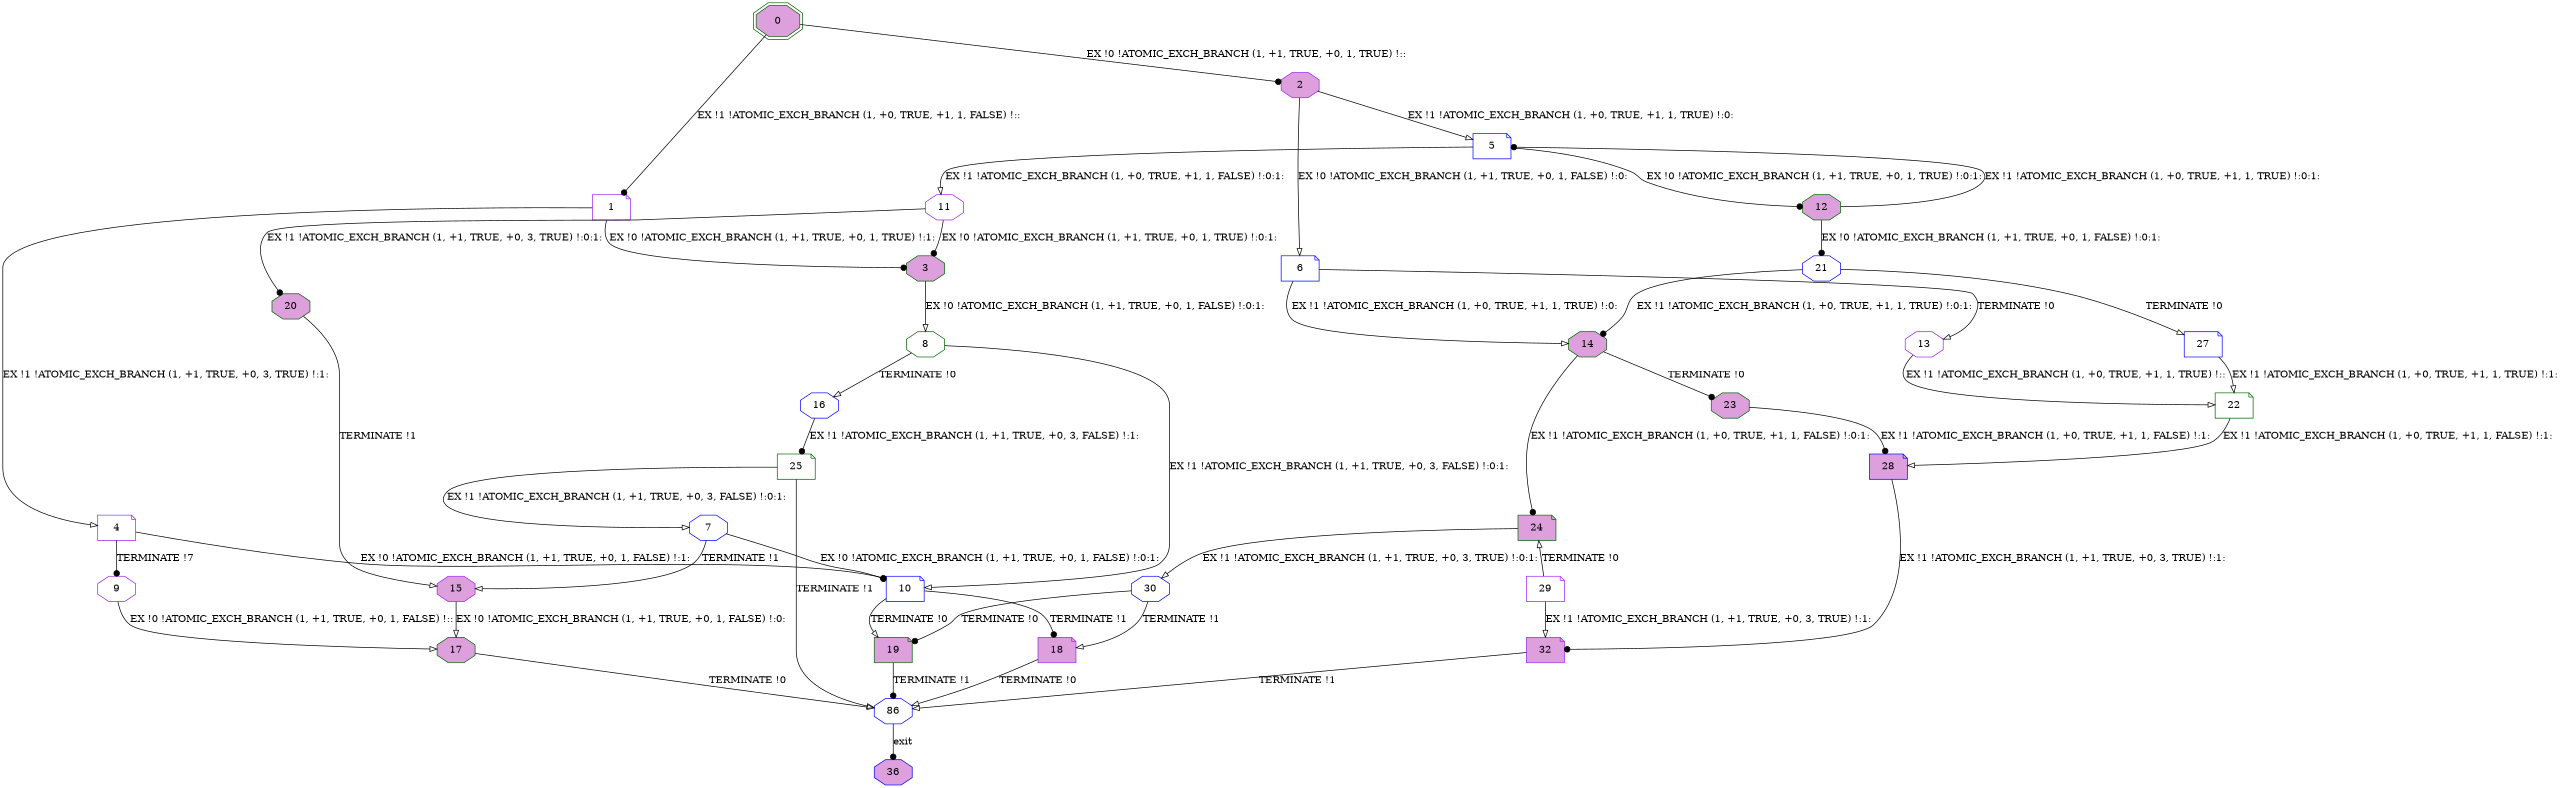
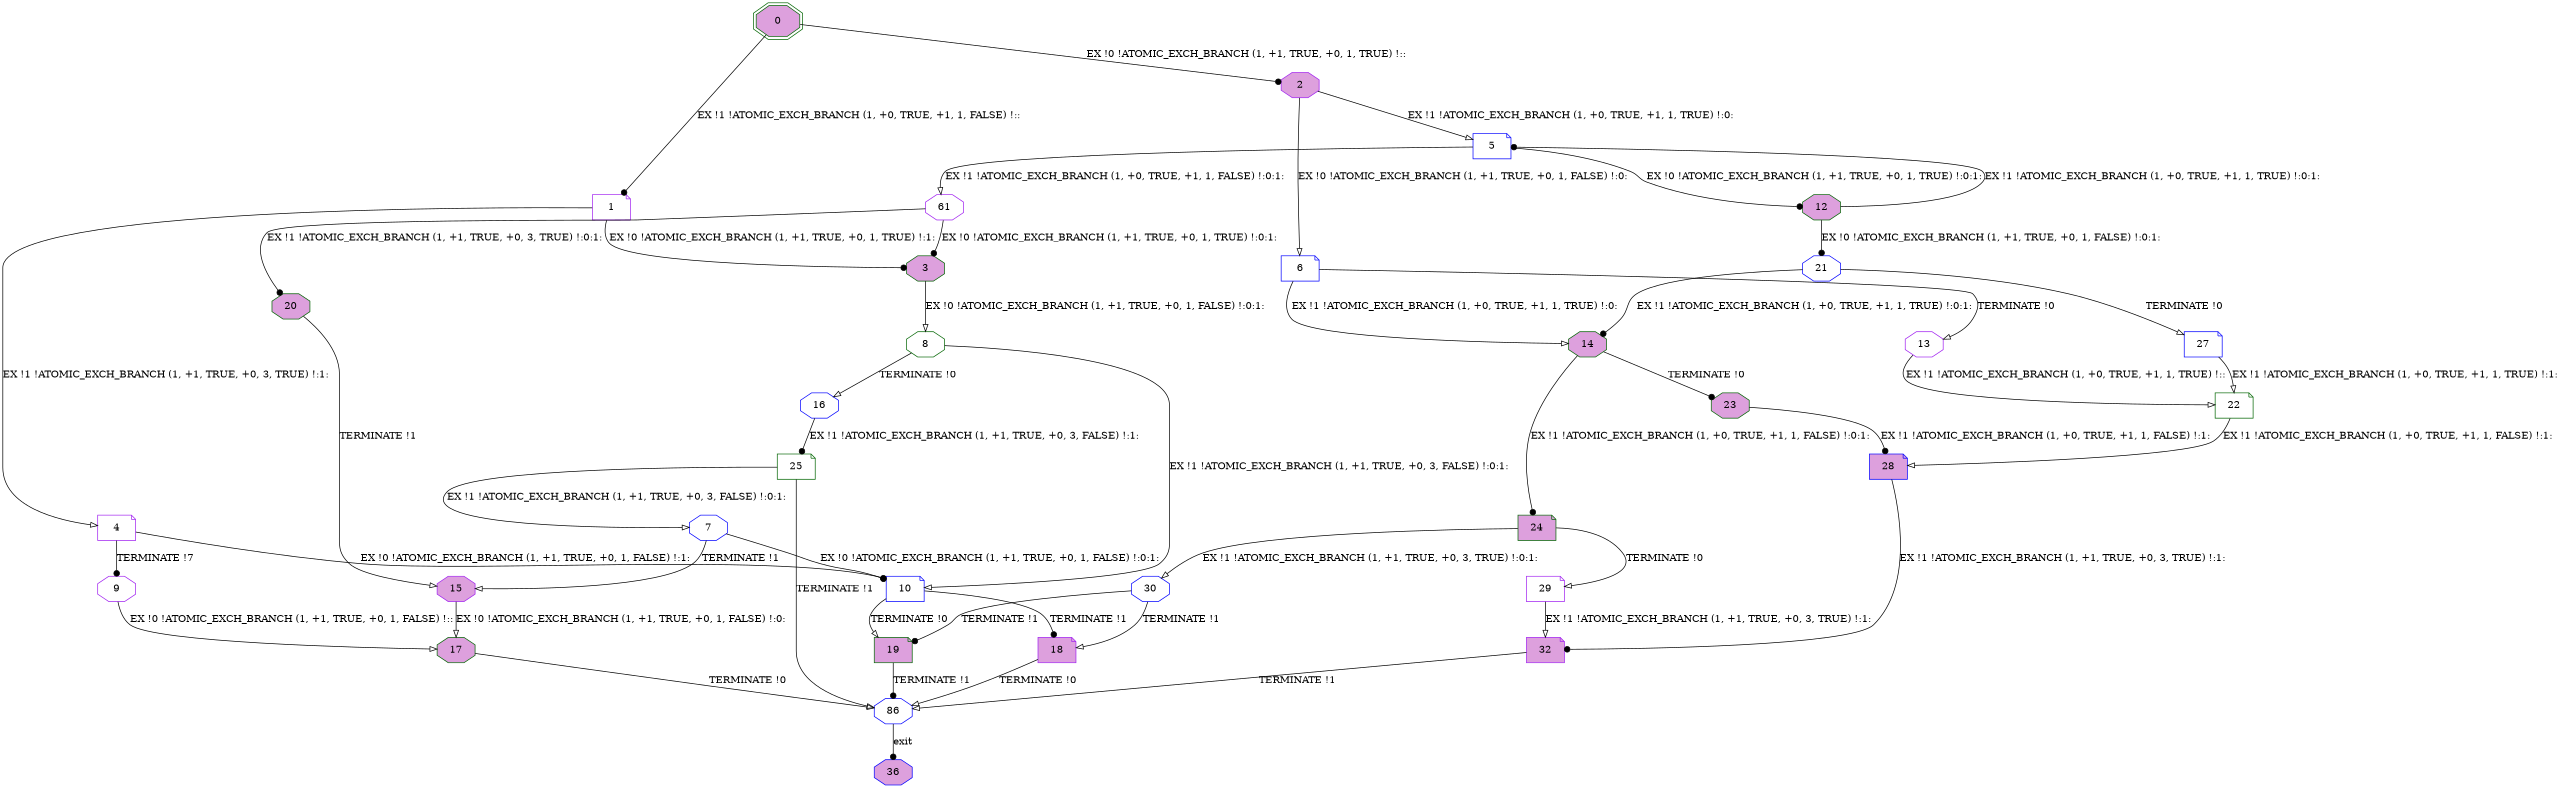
(945, 207) -> (945, 207)
(1542, 562) -> (1622, 553)
(1000, 619) -> (1000, 619)
